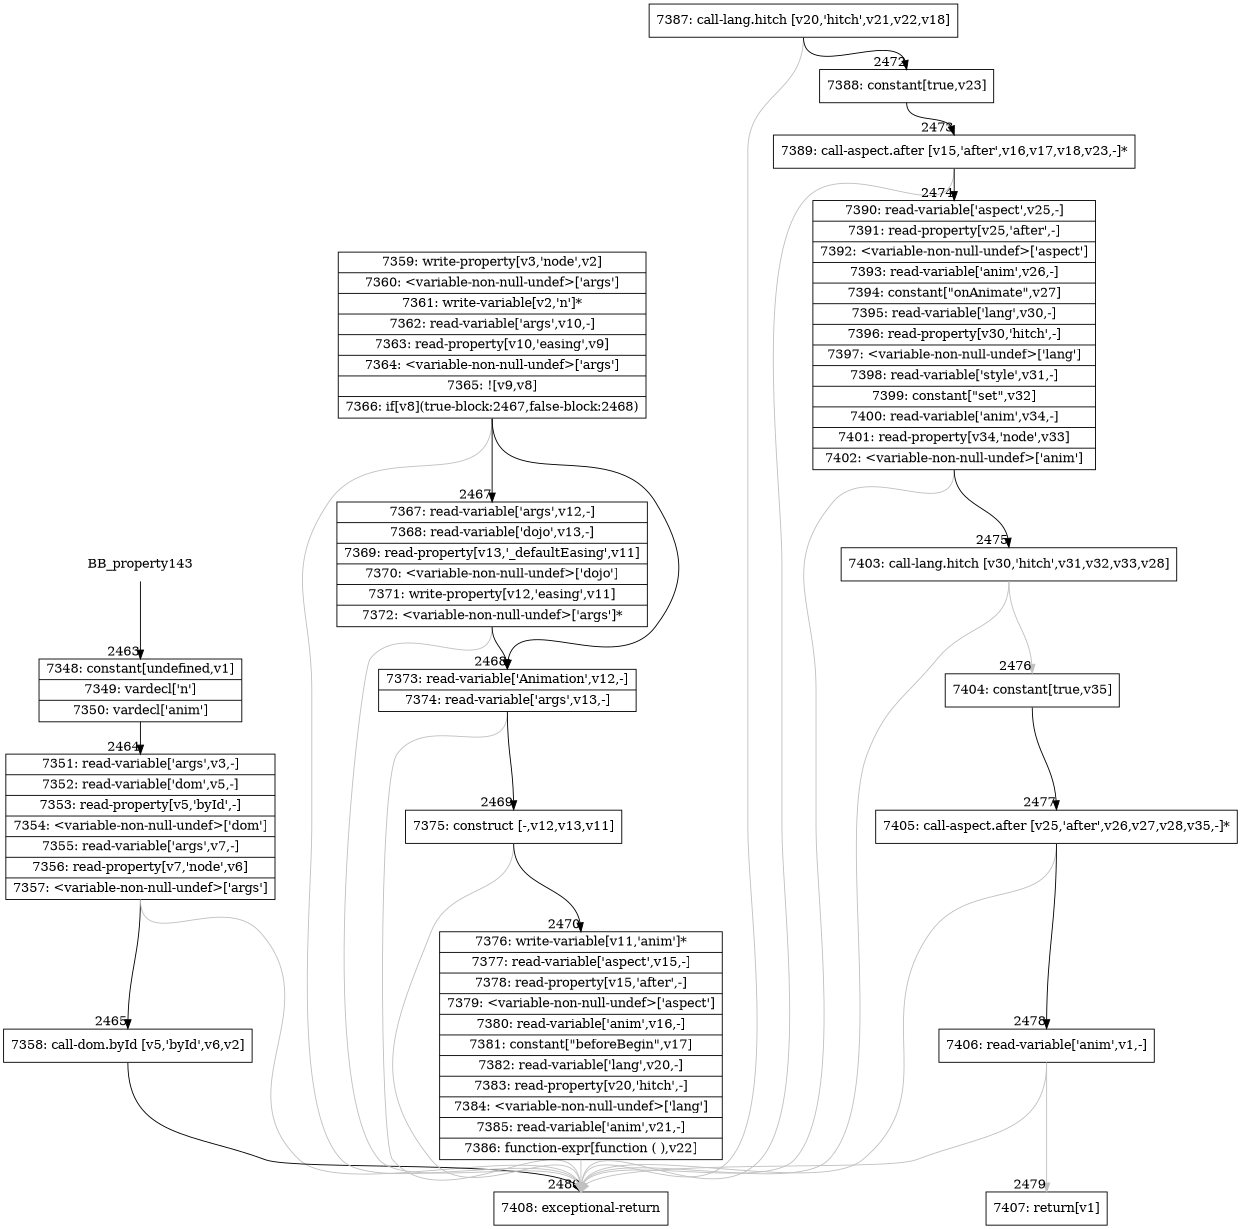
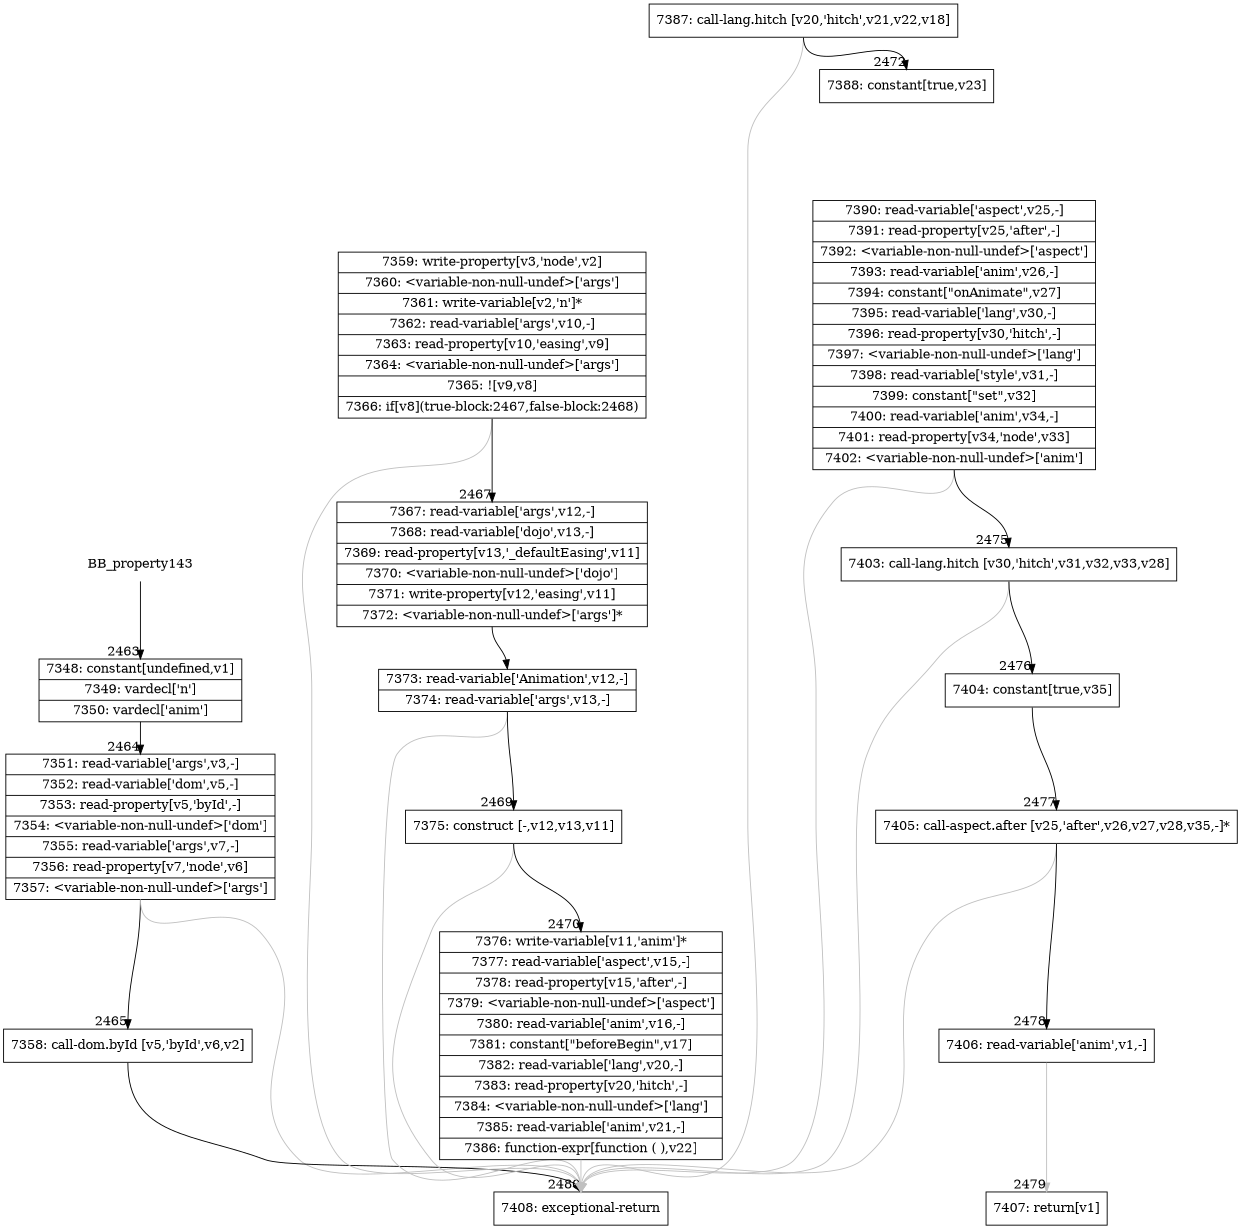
(954, 152) -> none
(676, 546) -> none
(1019, 623) -> (1019, 623)
(345, 943) -> none
(877, 1164) -> none
